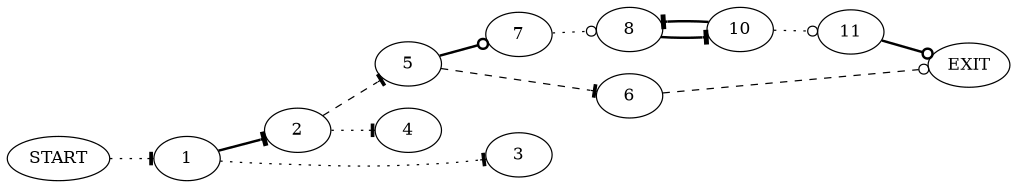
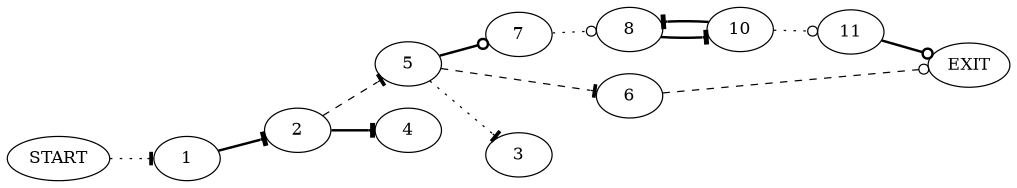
(350, 130) -> (350, 130)
(350, 166) -> (461, 107)
